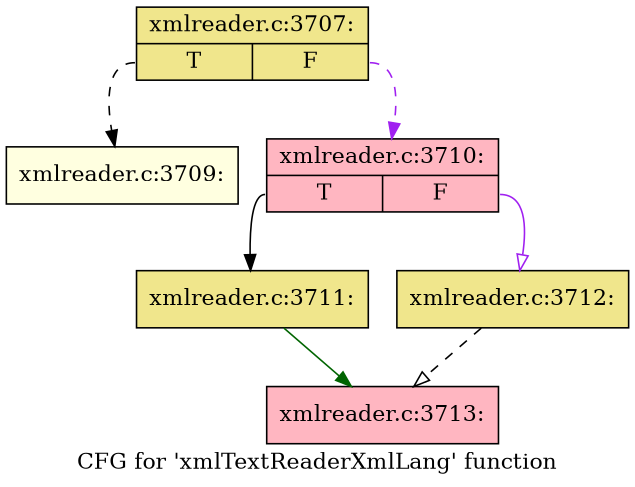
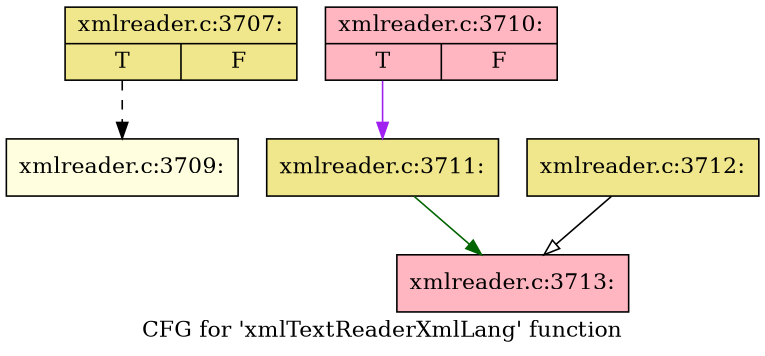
(394, 86) -> none
(523, 218) -> none
(252, 222) -> (383, 102)
(454, 352) -> (584, 220)
